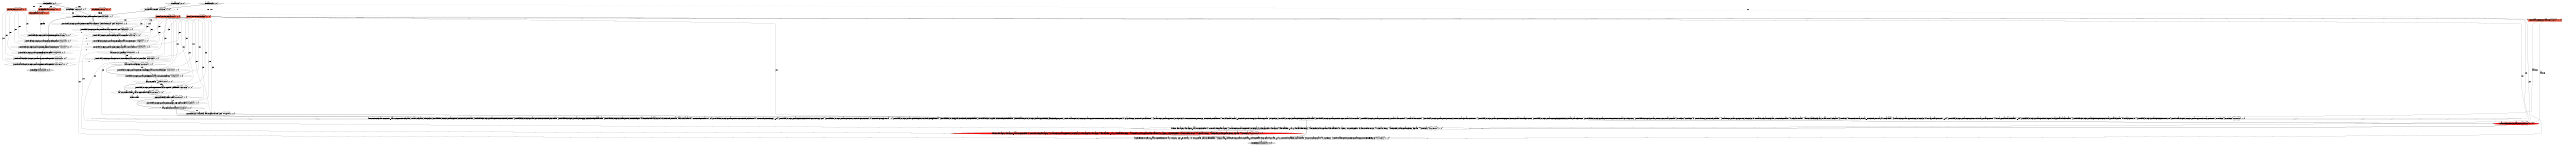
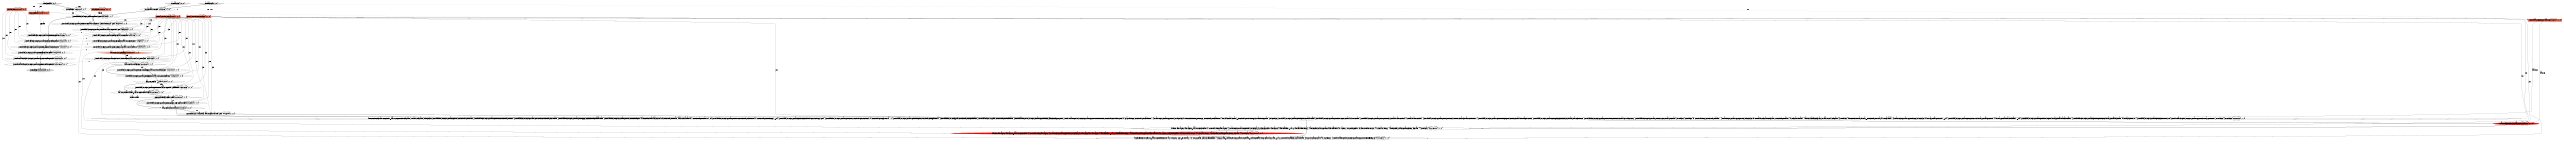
(50, 10) -> none
(125, 53) -> (125, 53)
(1262, 143) -> none
